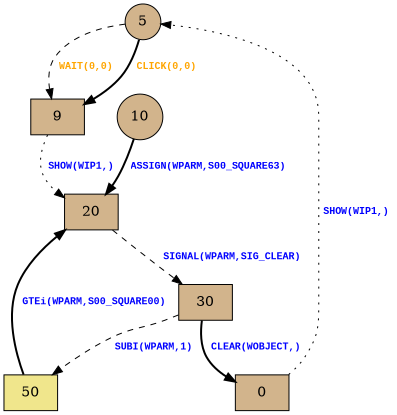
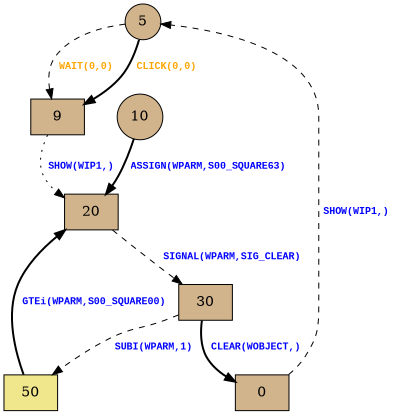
(319, 156) -> (319, 156)
